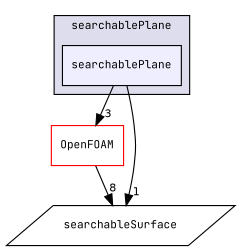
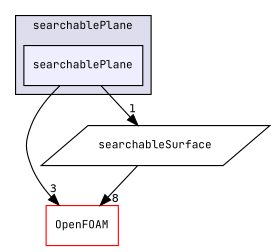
(102, 180) -> (123, 182)
